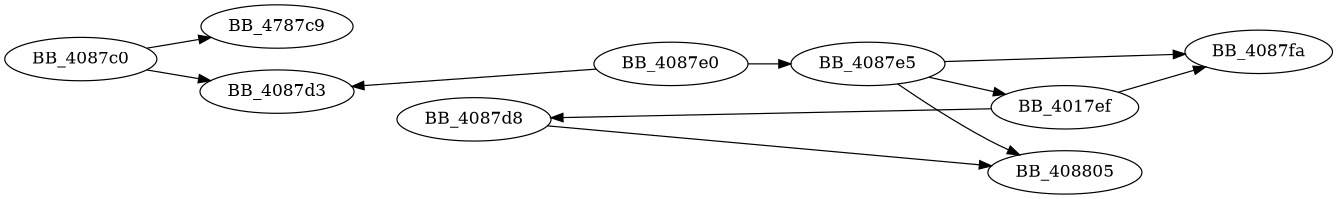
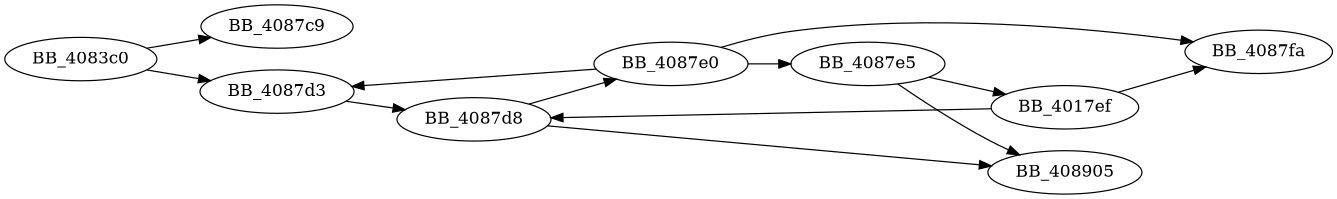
(277, 27) -> (277, 27)
(1059, 58) -> (950, 23)
(81, 59) -> (81, 59)
none -> (567, 93)
none -> (370, 105)
(1065, 172) -> (1065, 172)
